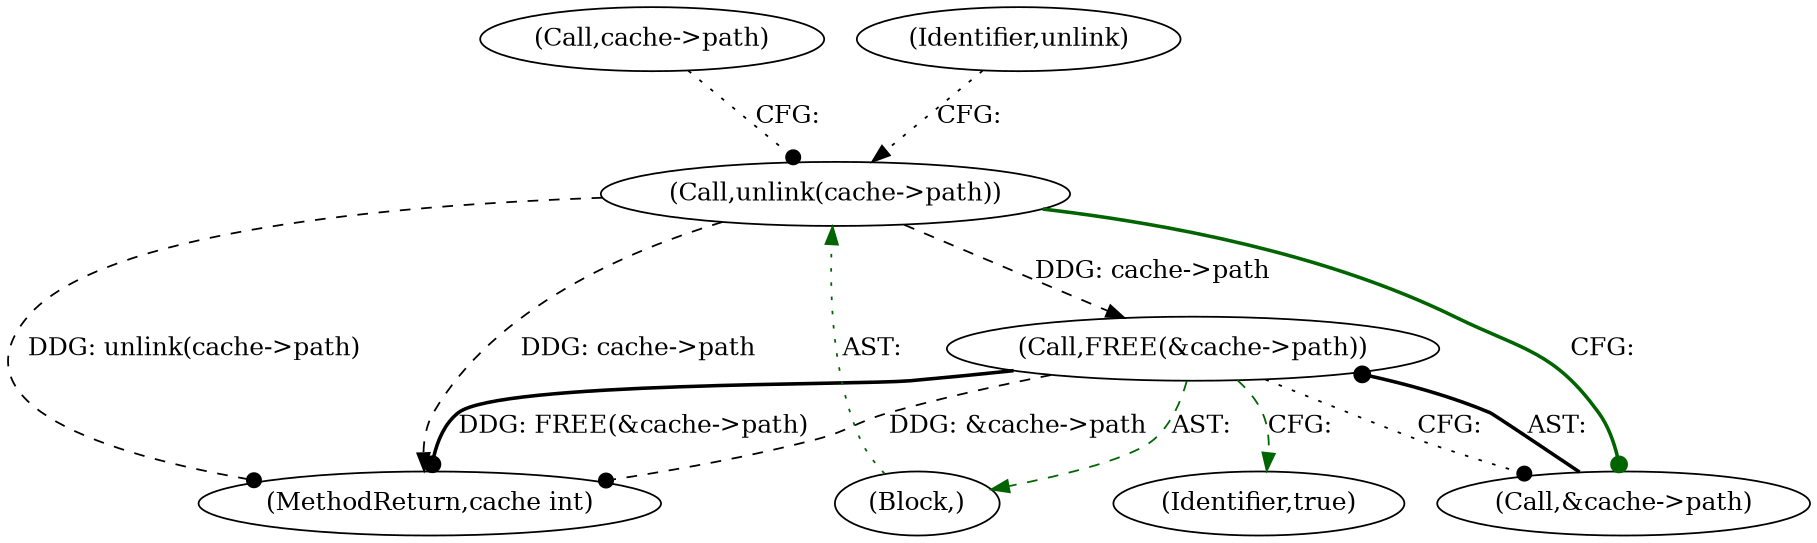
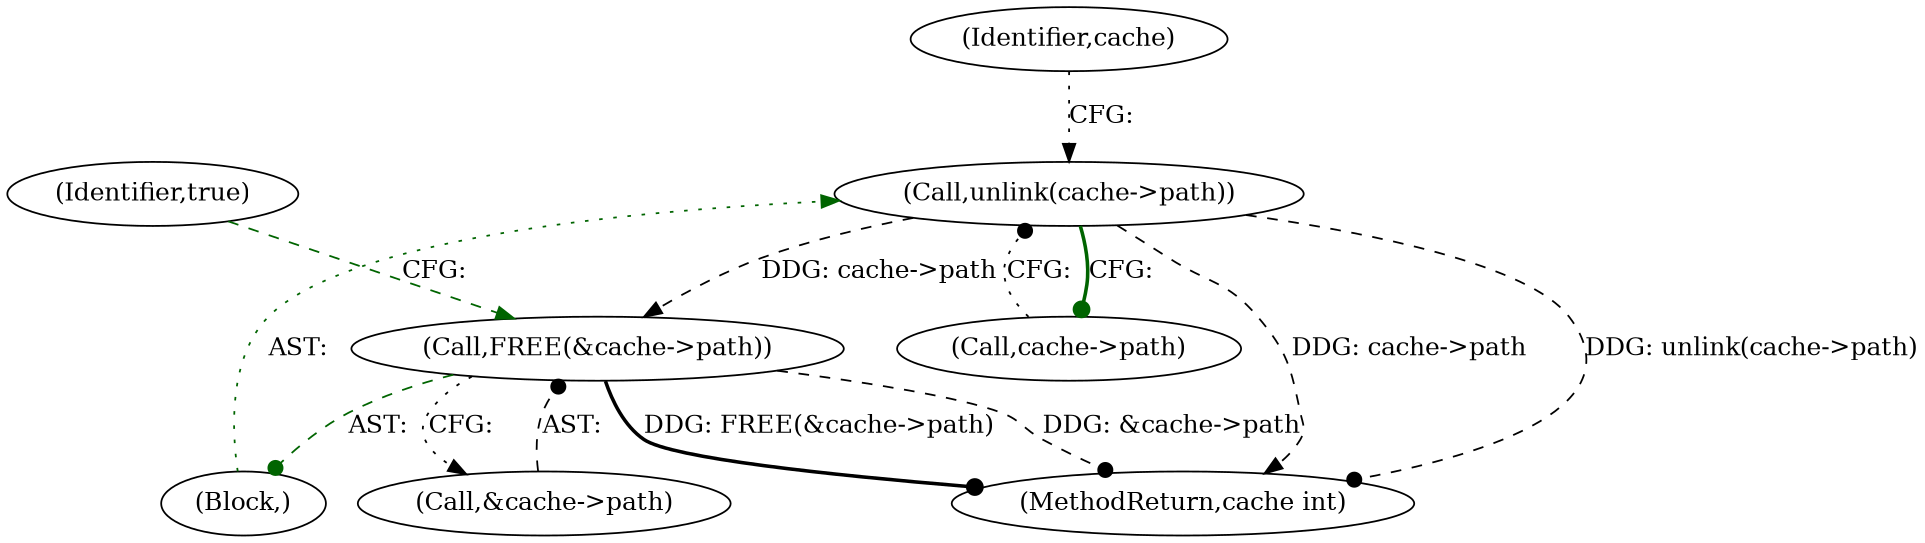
(1019, 39) -> (1069, 39)
(1361, 278) -> (1087, 264)
(1481, 409) -> (538, 430)
(1262, 413) -> (343, 260)
(1390, 429) -> (427, 416)
(1116, 458) -> (361, 407)
